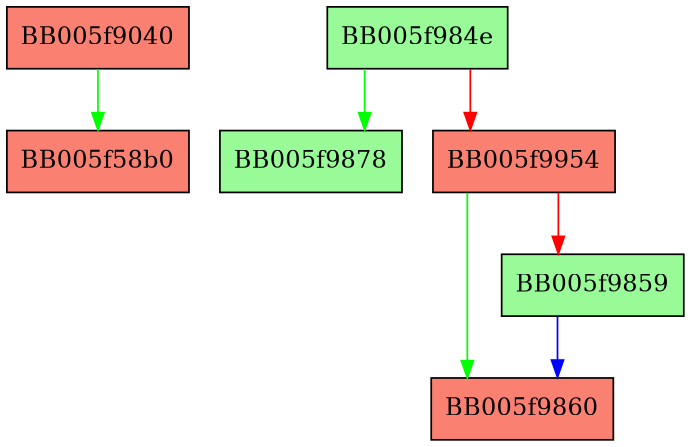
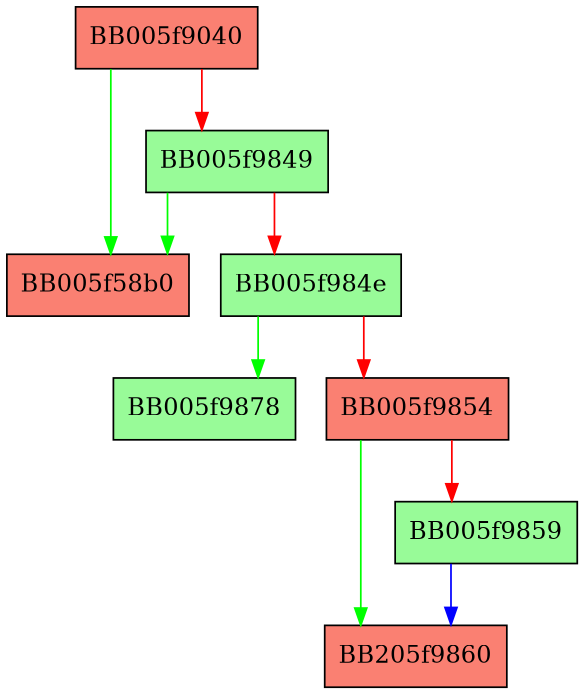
none -> (237, 161)
(524, 161) -> (417, 409)
(522, 409) -> (416, 656)
